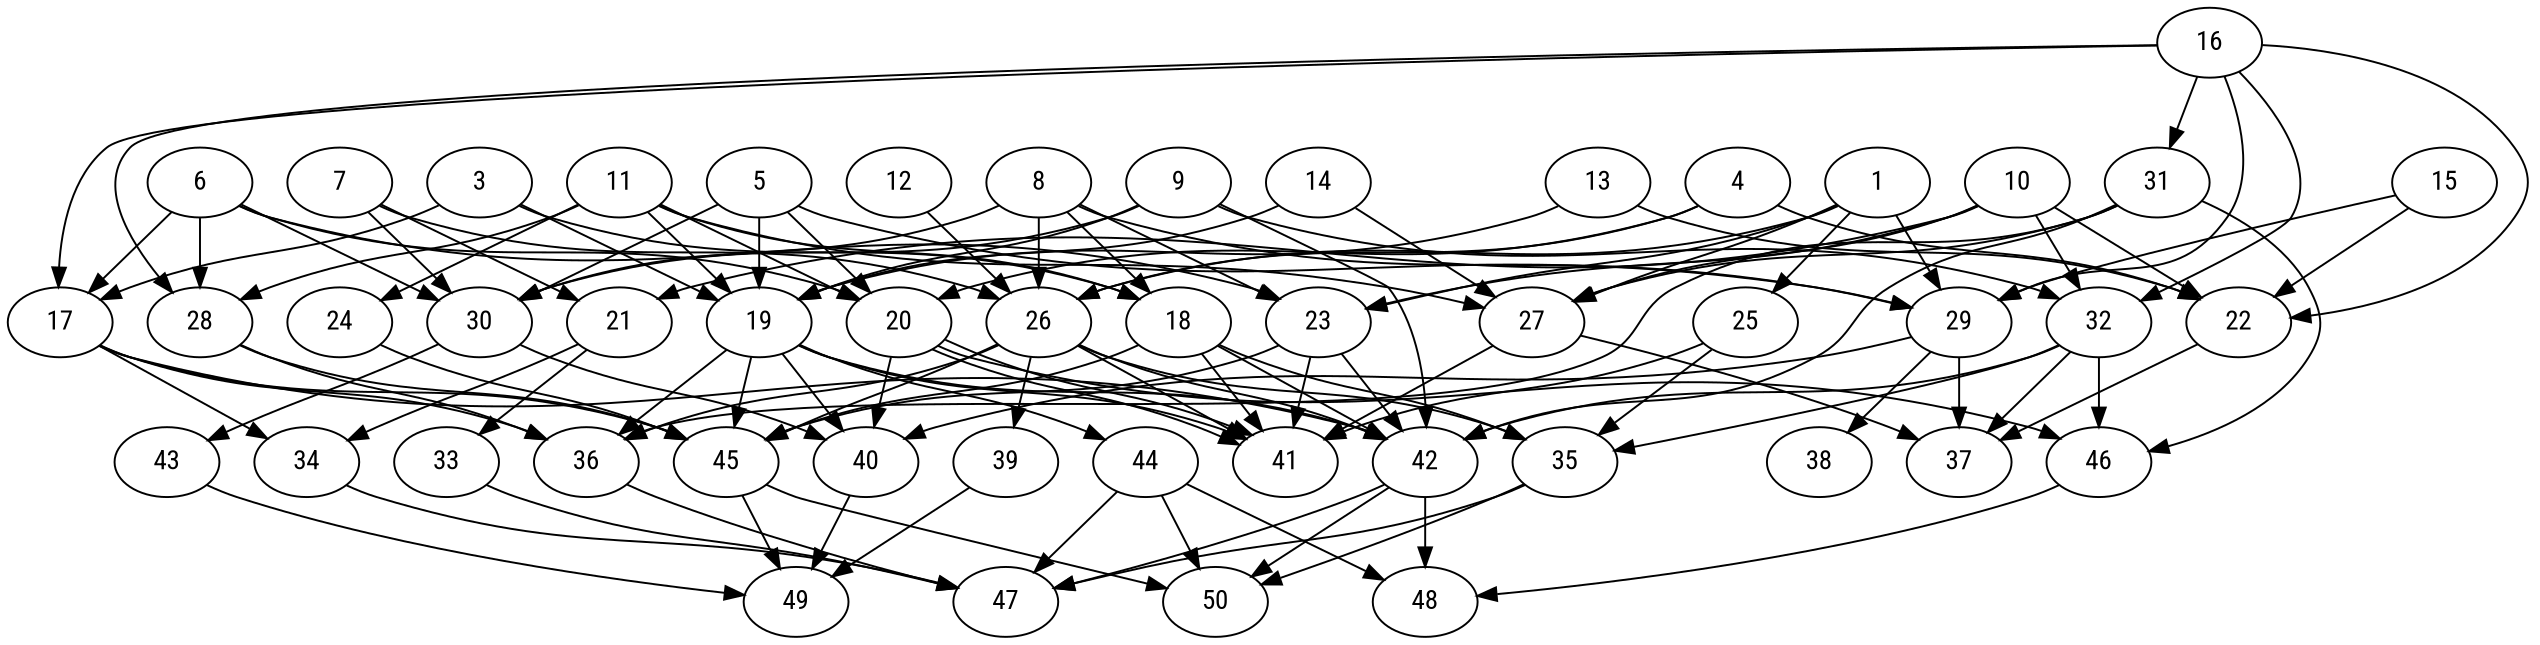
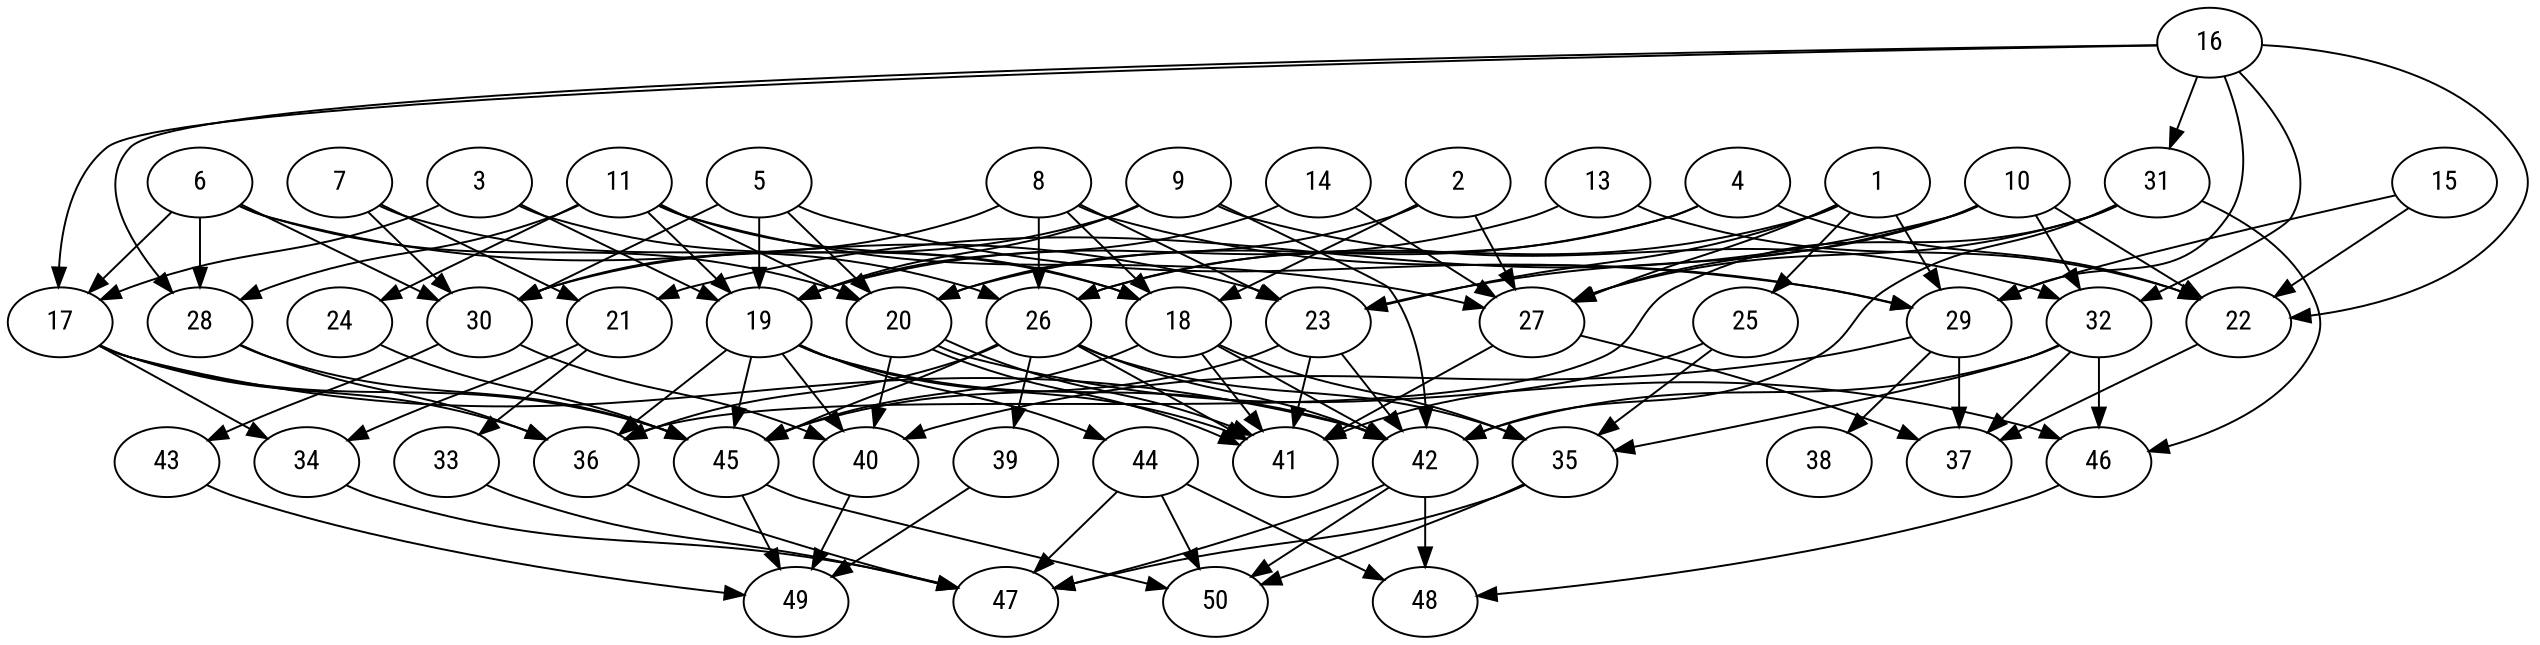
(899, 183) -> none
none -> (1458, 183)
